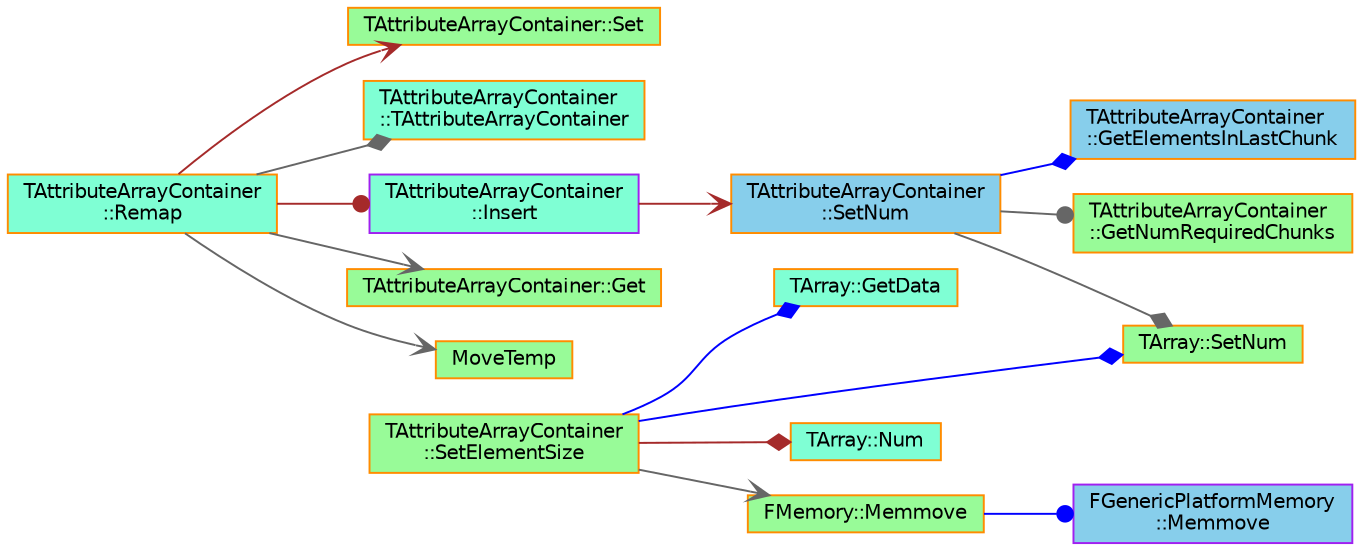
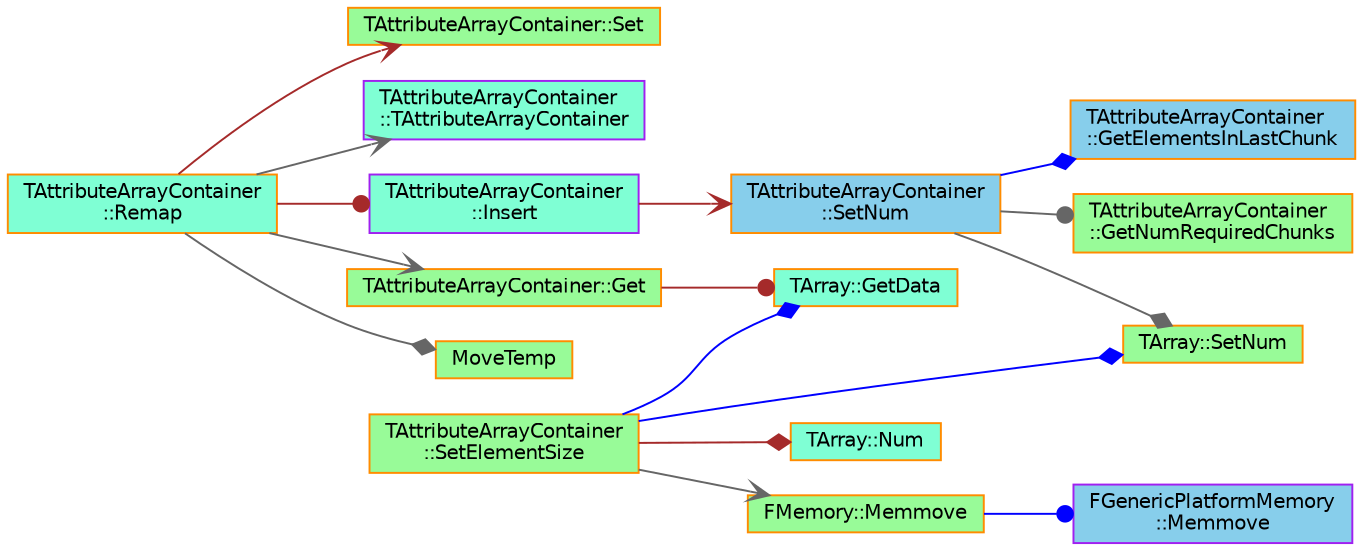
(504, 110) -> (504, 110)
(314, 159) -> (314, 159)
none -> (709, 288)
(295, 300) -> (295, 300)
